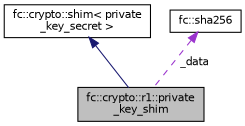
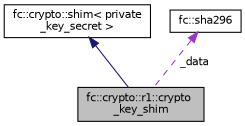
(206, 21) -> (206, 21)
(141, 104) -> (141, 104)
